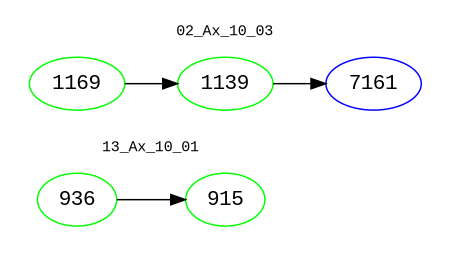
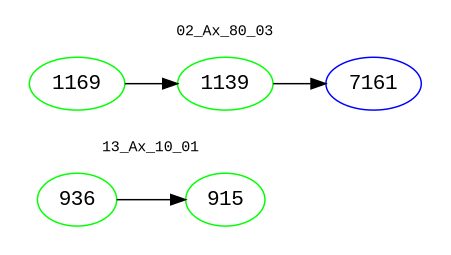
(225, 32) -> (225, 32)
